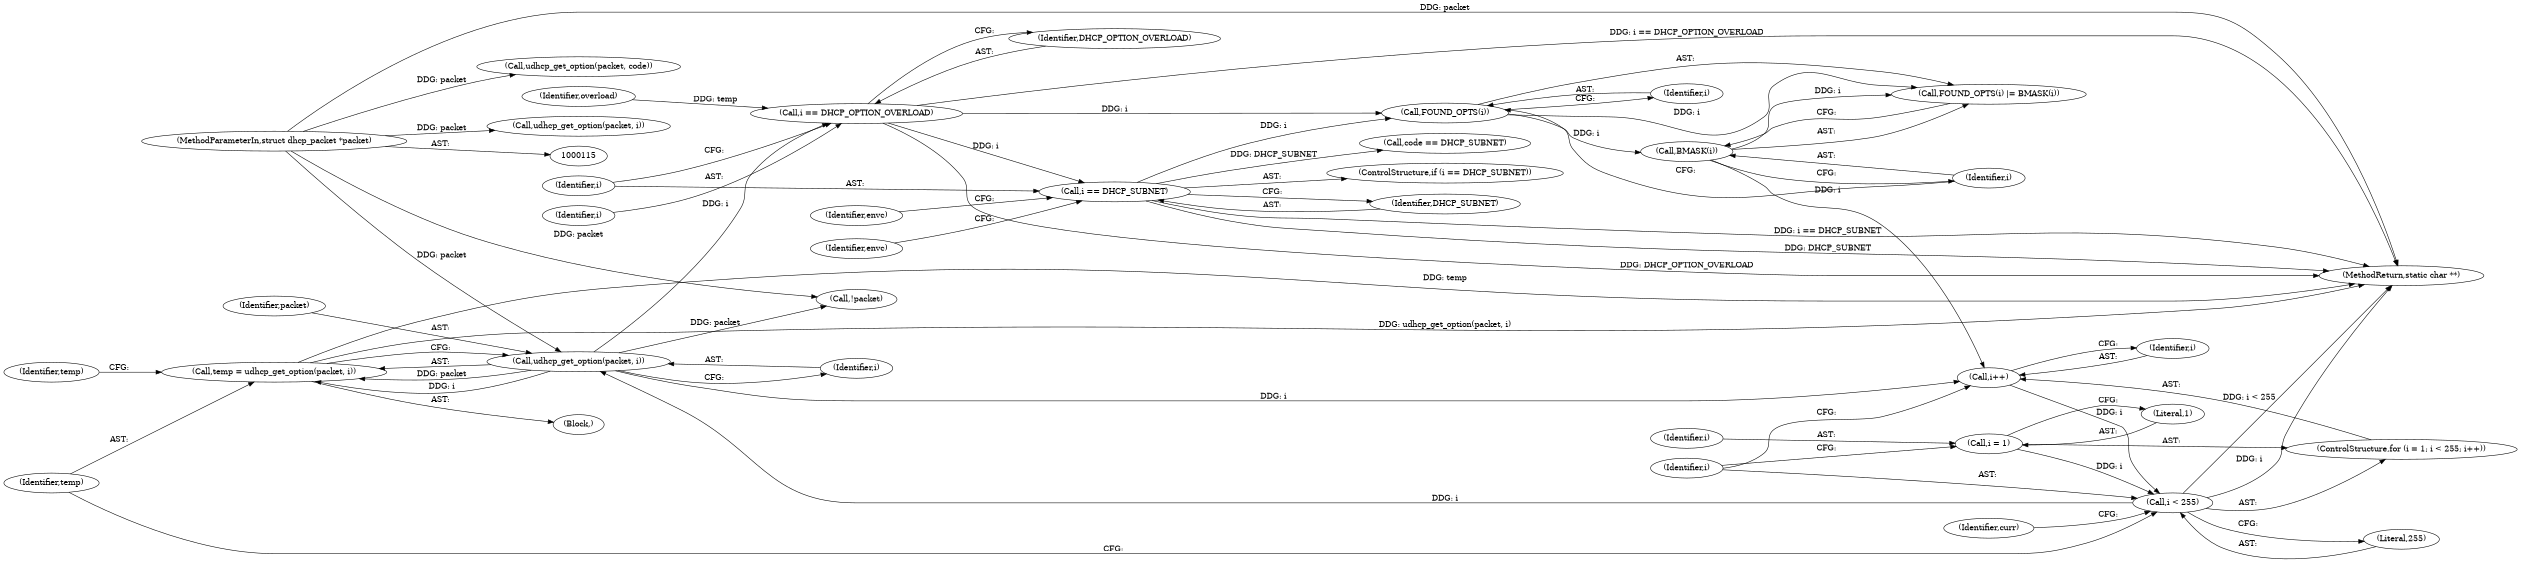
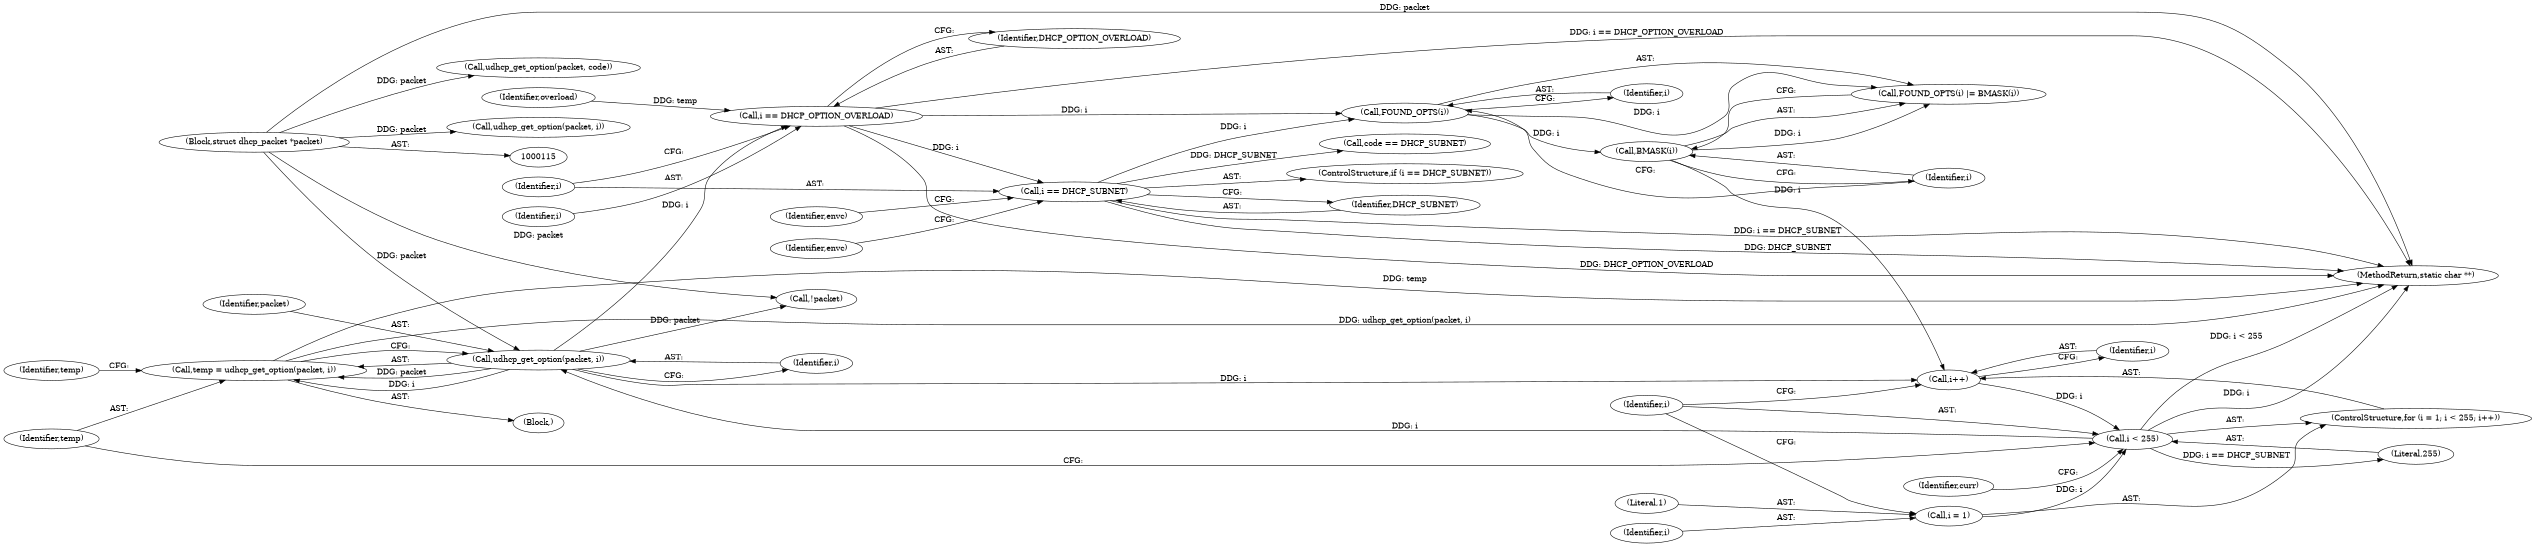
(274, 141) -> (254, 142)
(2072, 412) -> none
(2249, 524) -> (2236, 456)
